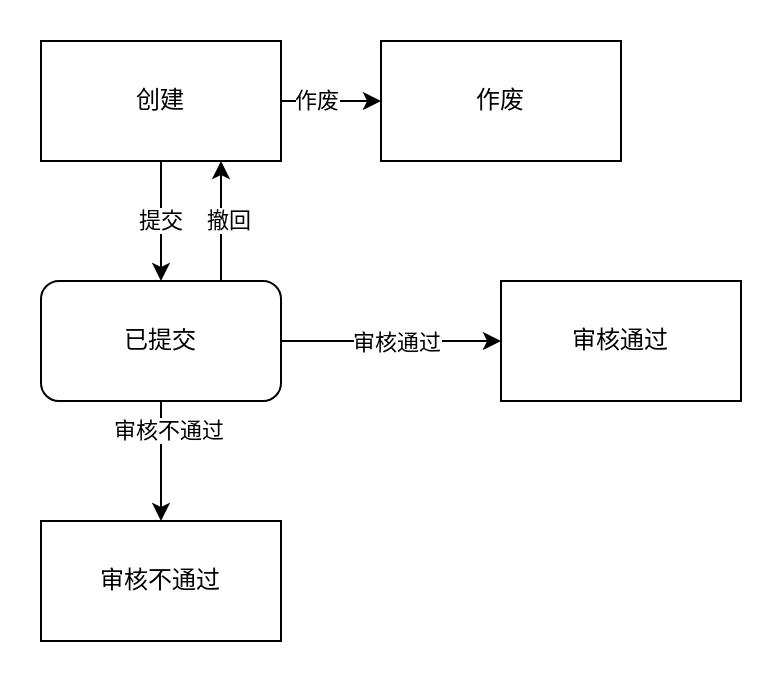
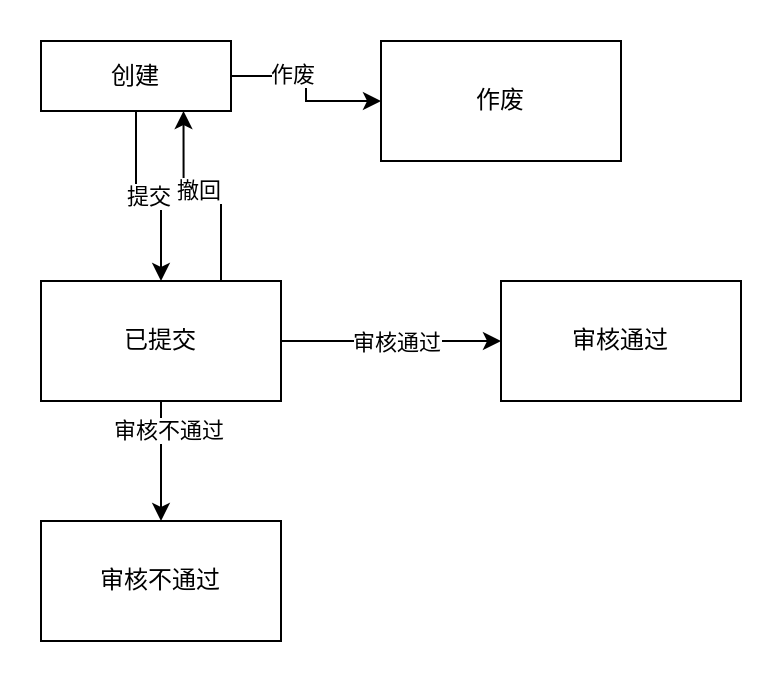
(161, 101) -> (136, 76)
(161, 341) -> (161, 341)
